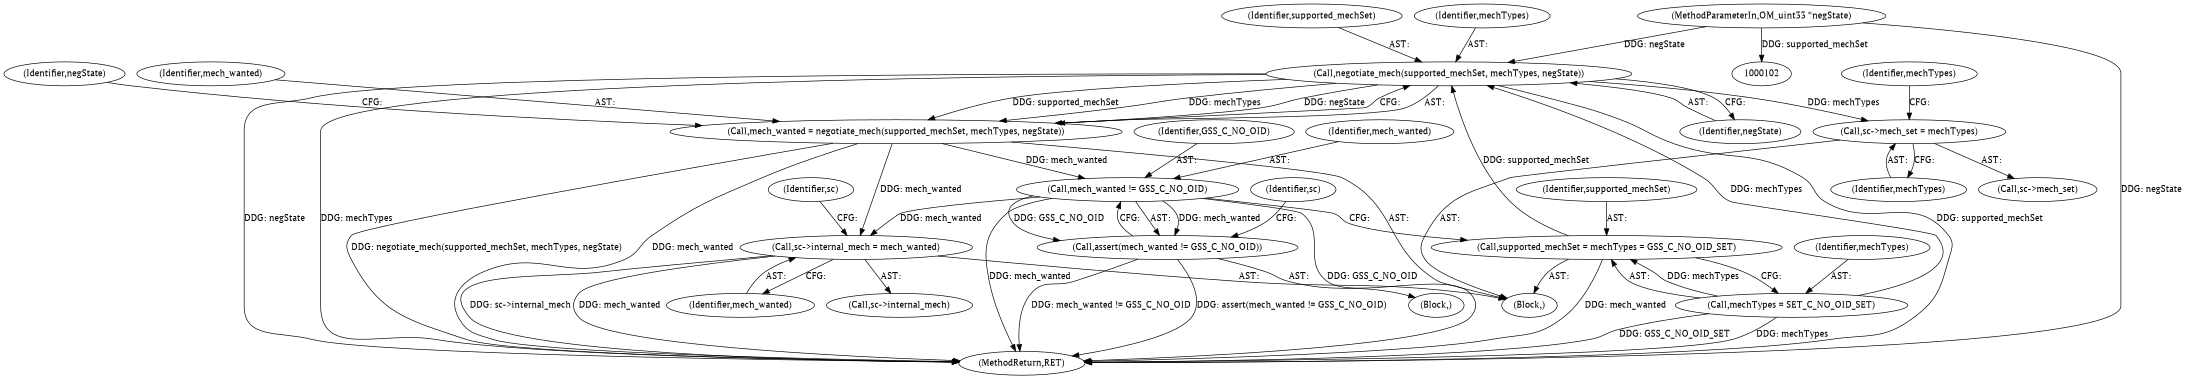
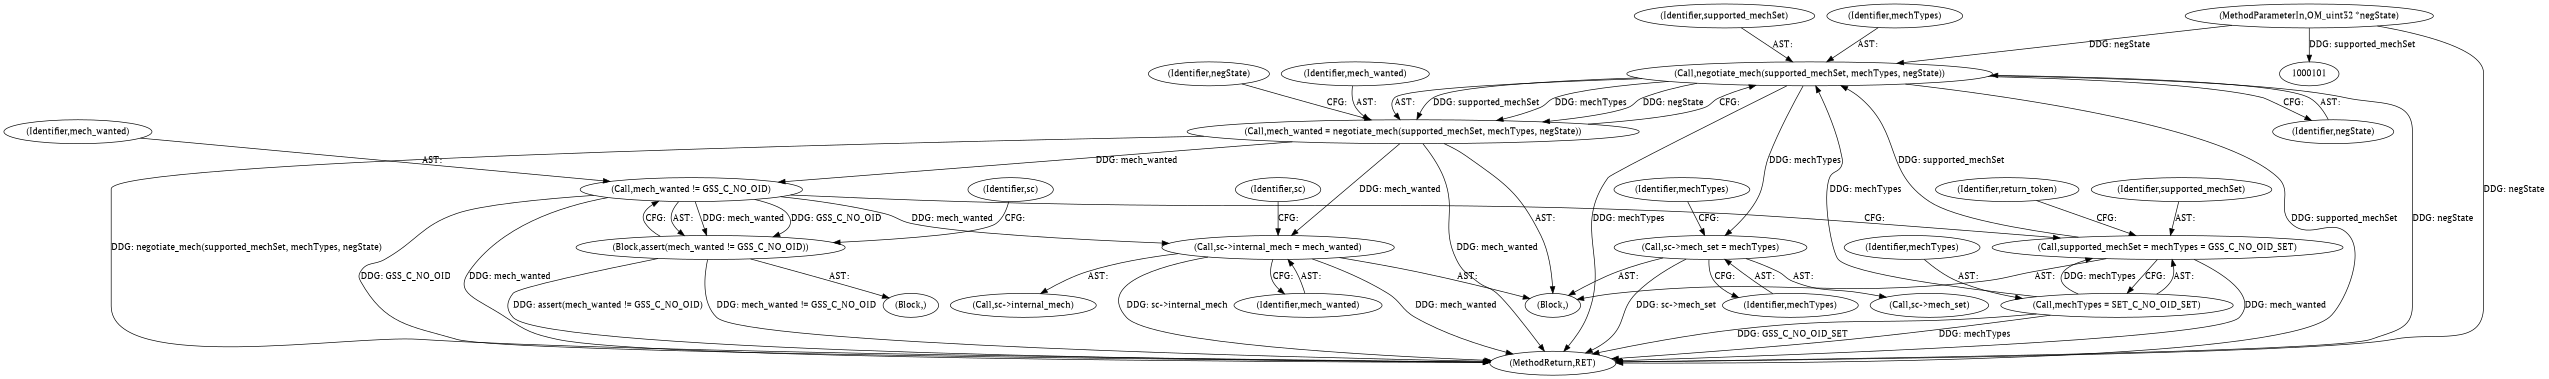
(1762, 16) -> (2309, 16)
(1762, 74) -> (2309, 74)
(1214, 132) -> none
none -> (2007, 190)
(1168, 247) -> (711, 247)
none -> (1632, 298)
